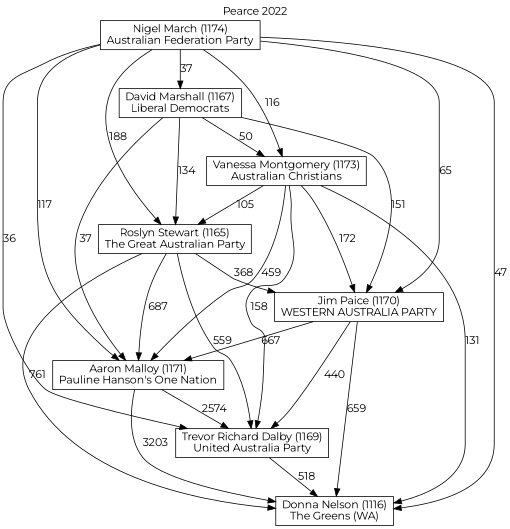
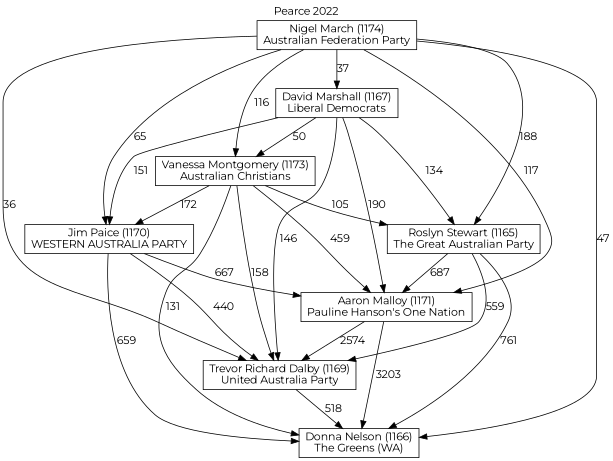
none -> (280, 225)
(86, 239) -> (377, 205)
(230, 276) -> none
(335, 511) -> (359, 443)
